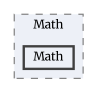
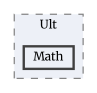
(49, 26) -> (49, 26)
